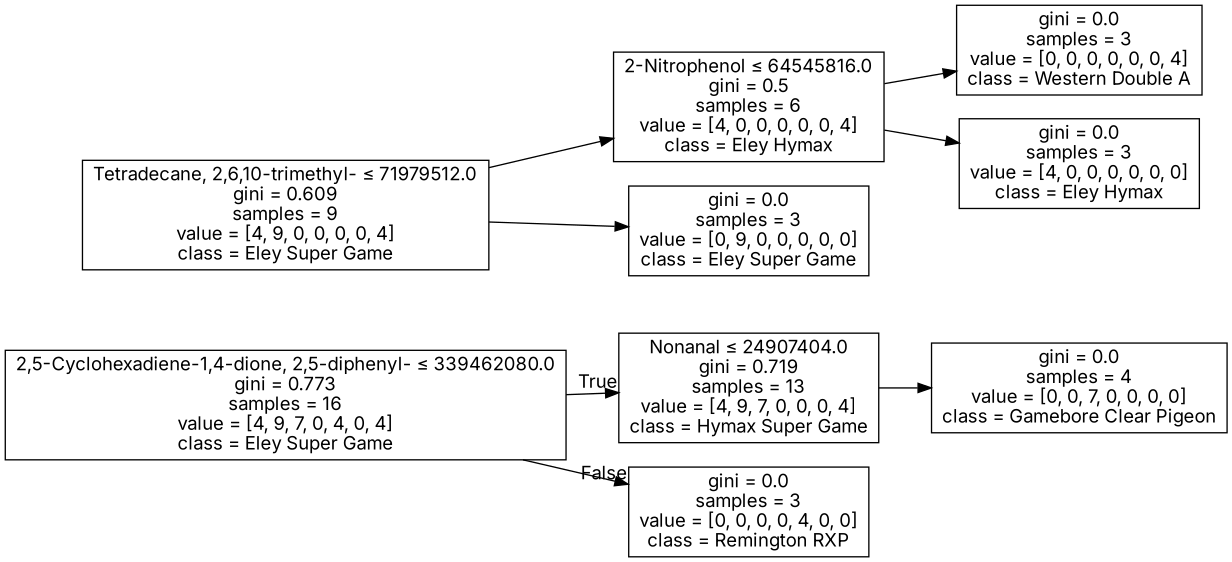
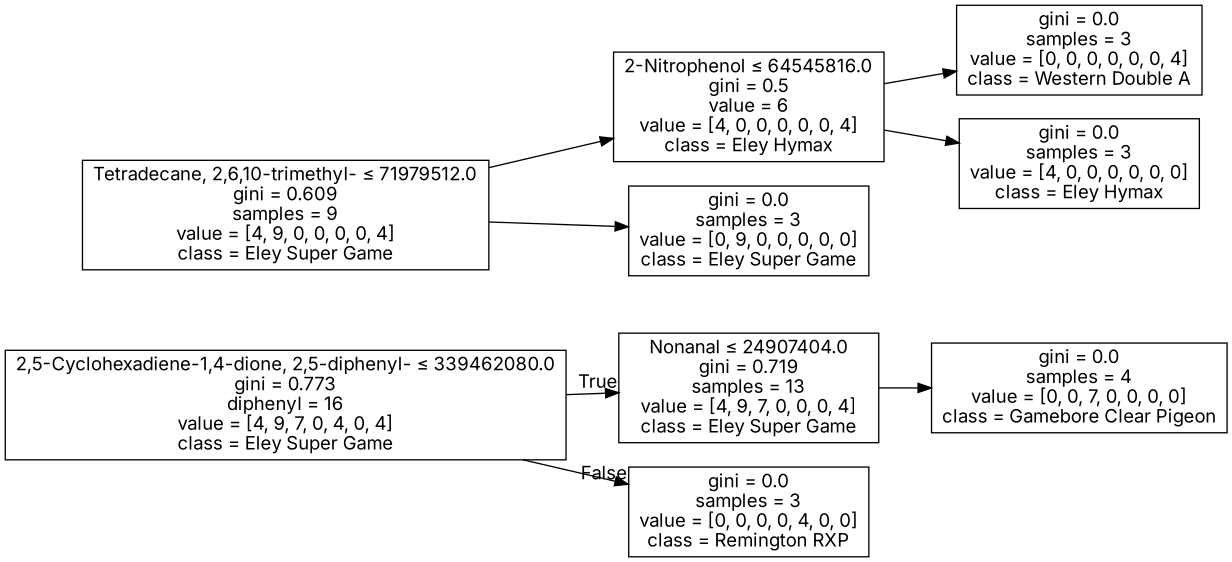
(749, 106) -> (749, 106)
(286, 404) -> (286, 404)
(749, 427) -> (749, 427)
